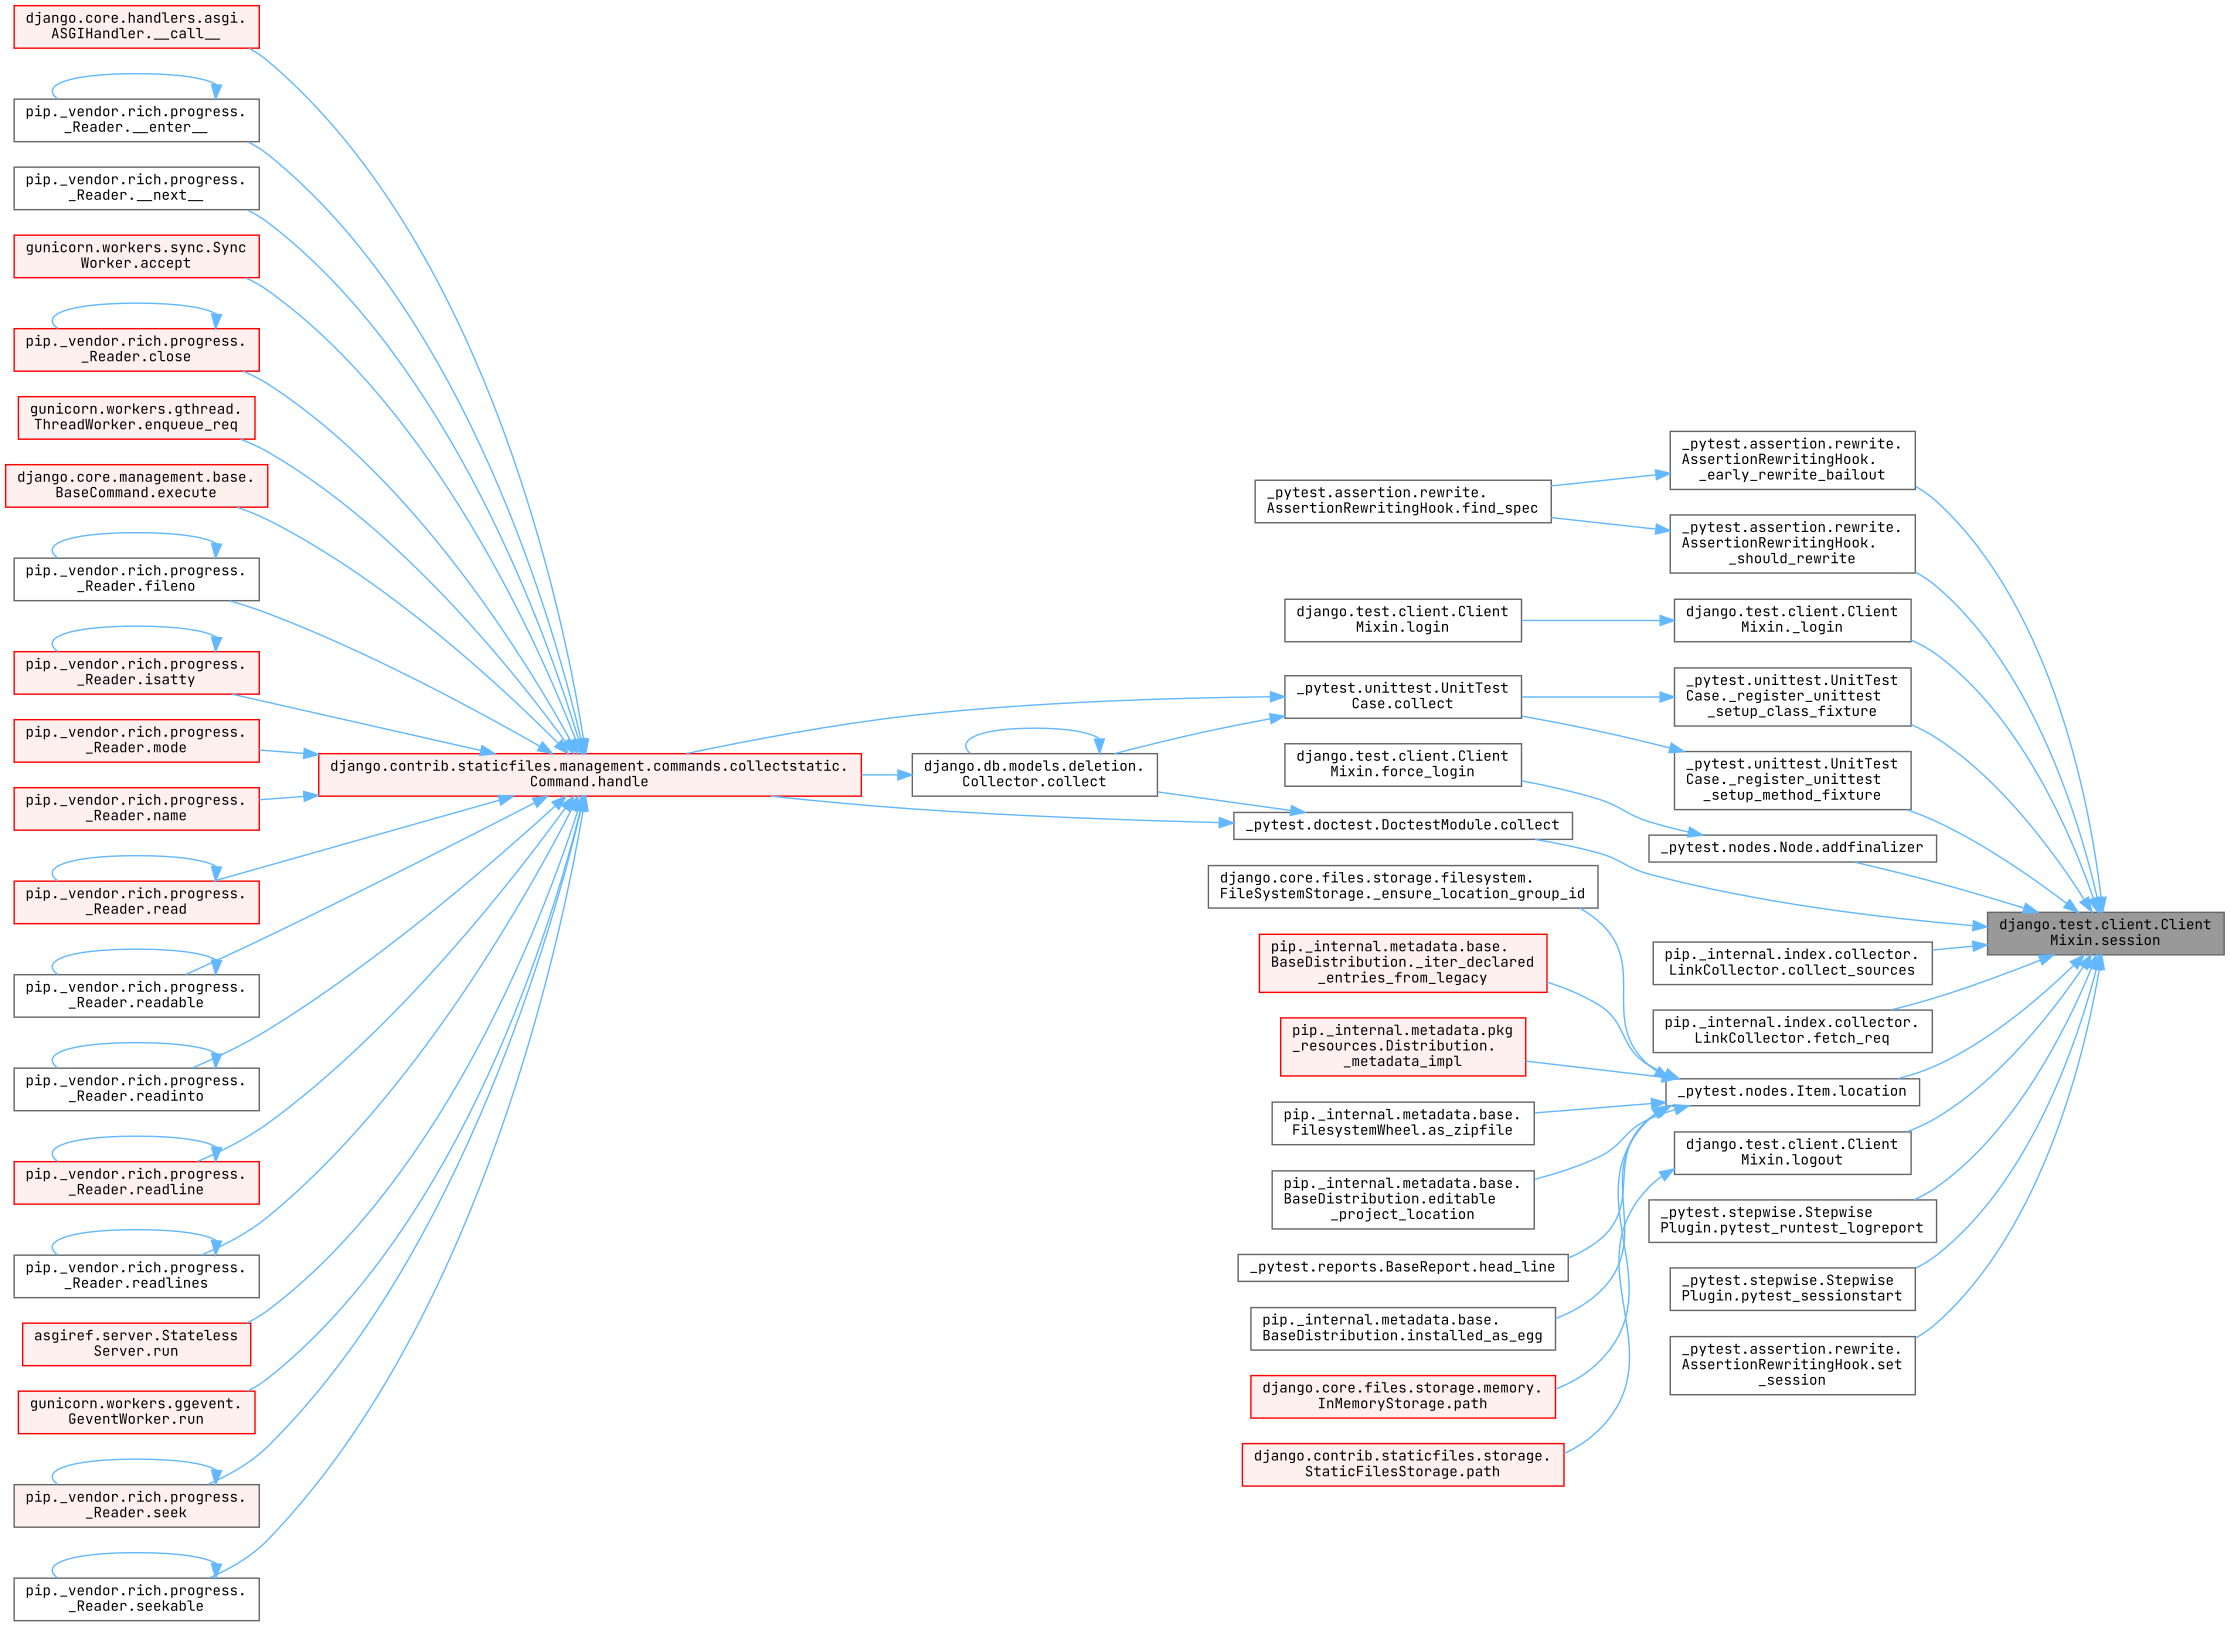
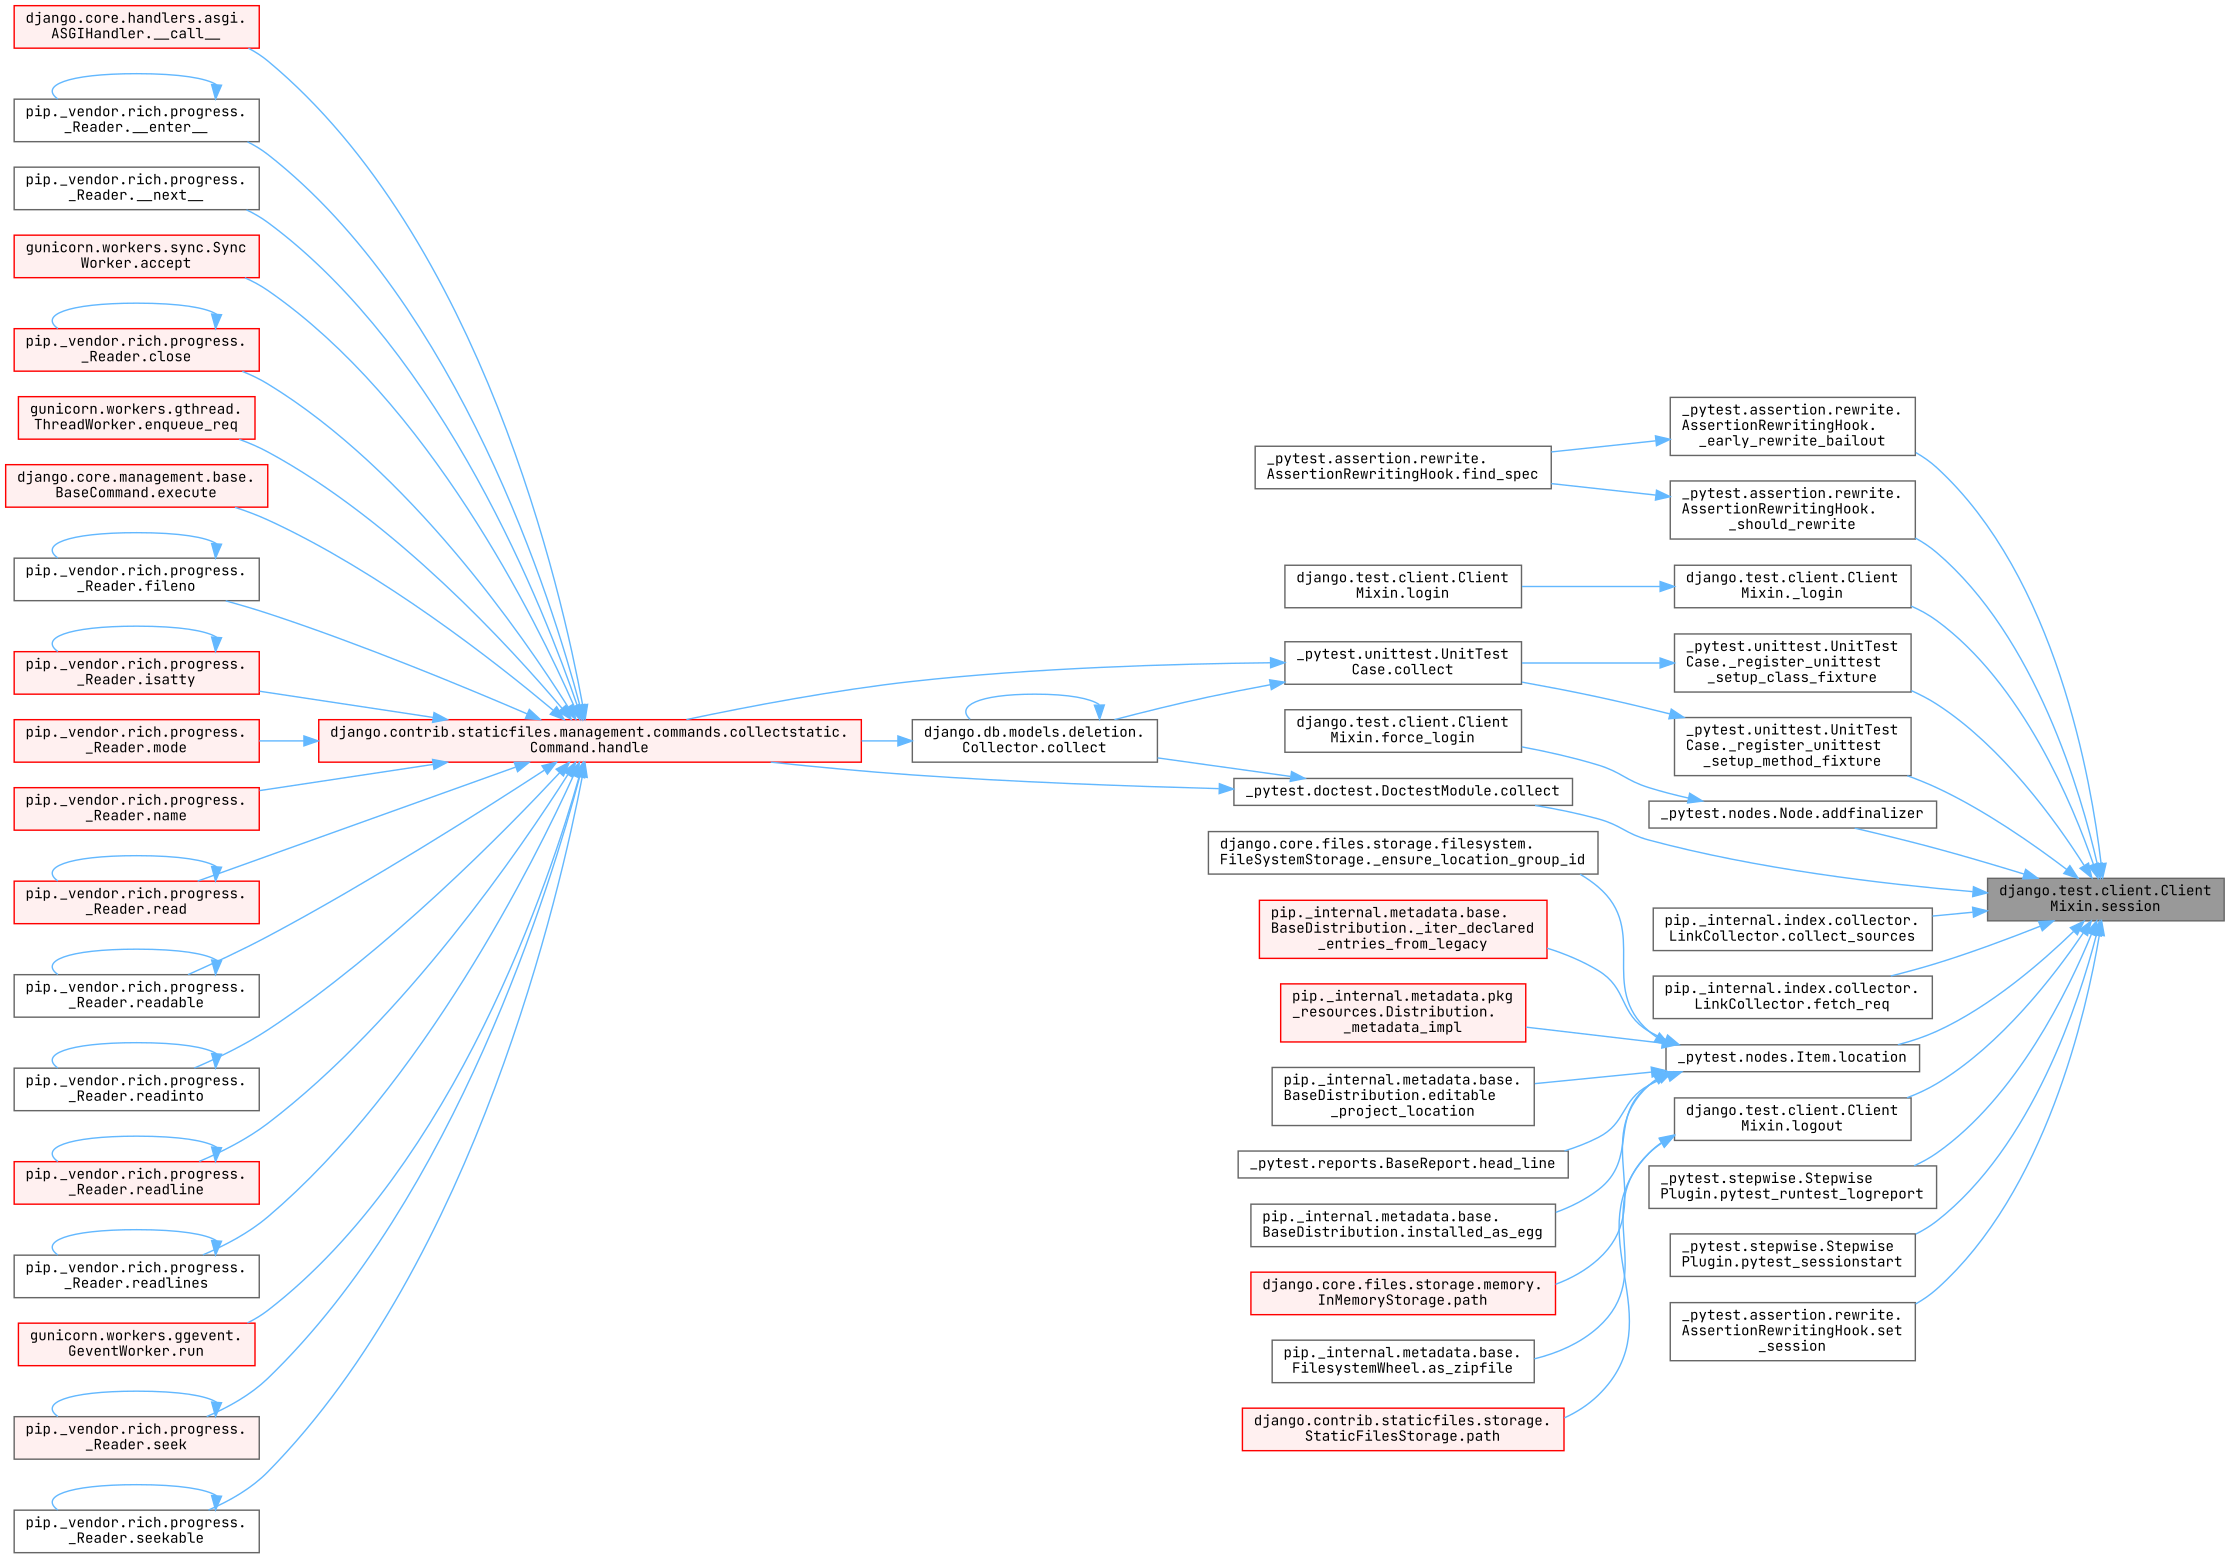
(1593, 1108) -> (1617, 1302)
(137, 1344) -> none
